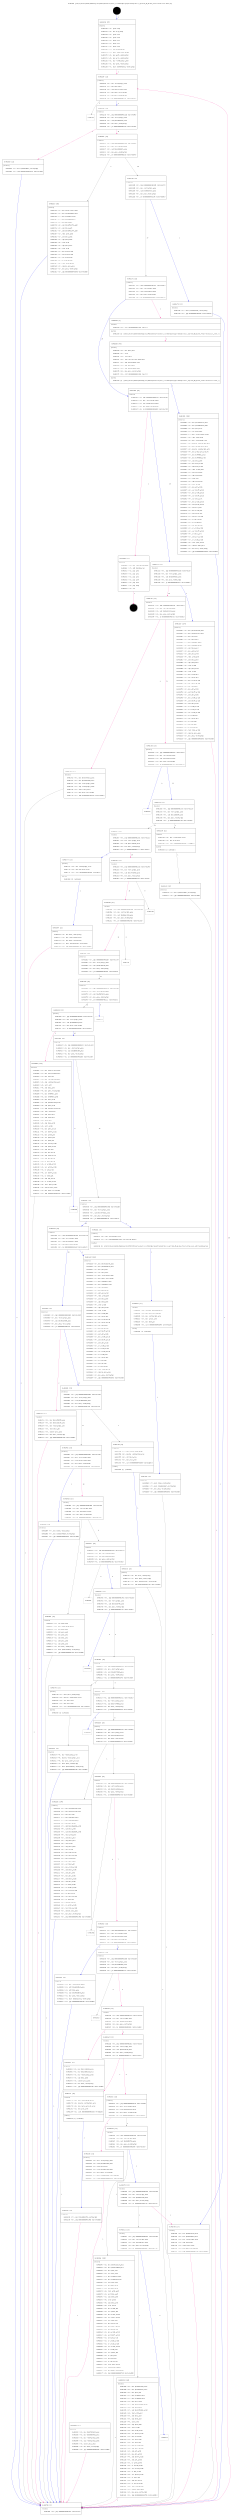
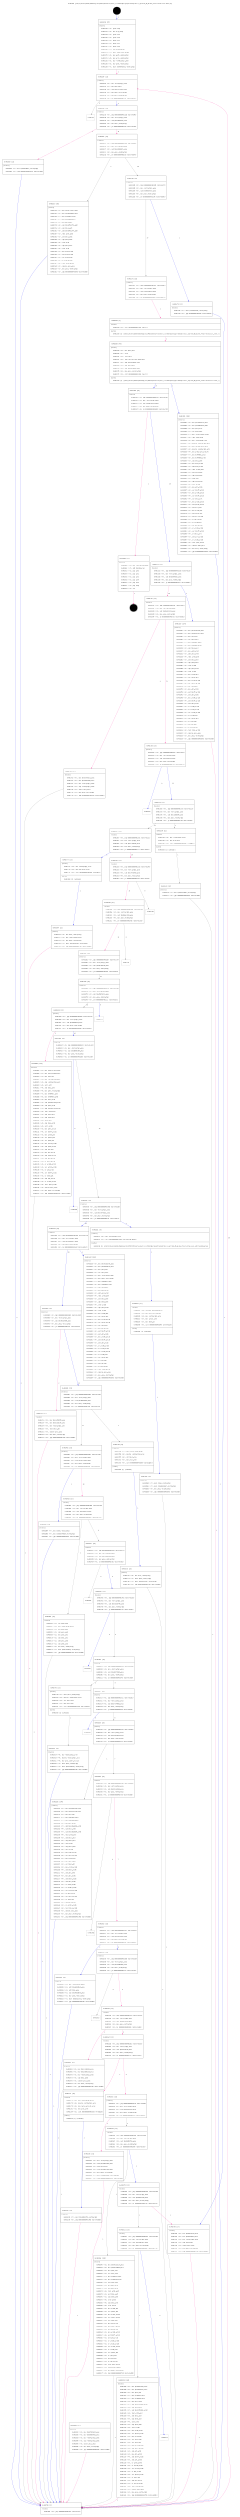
(99, 350) -> (155, 385)
